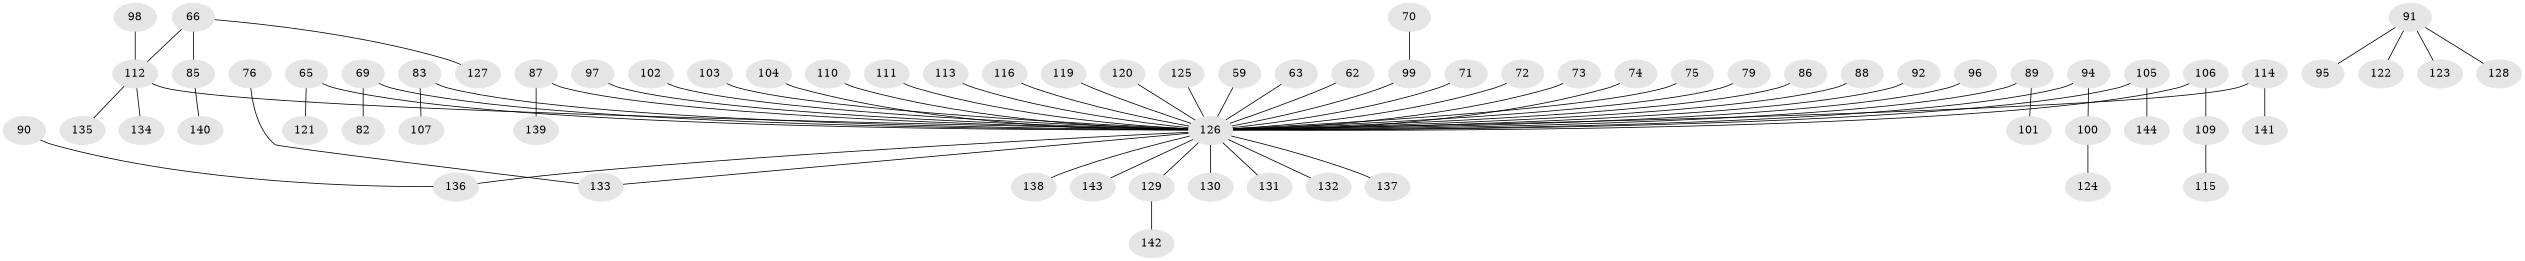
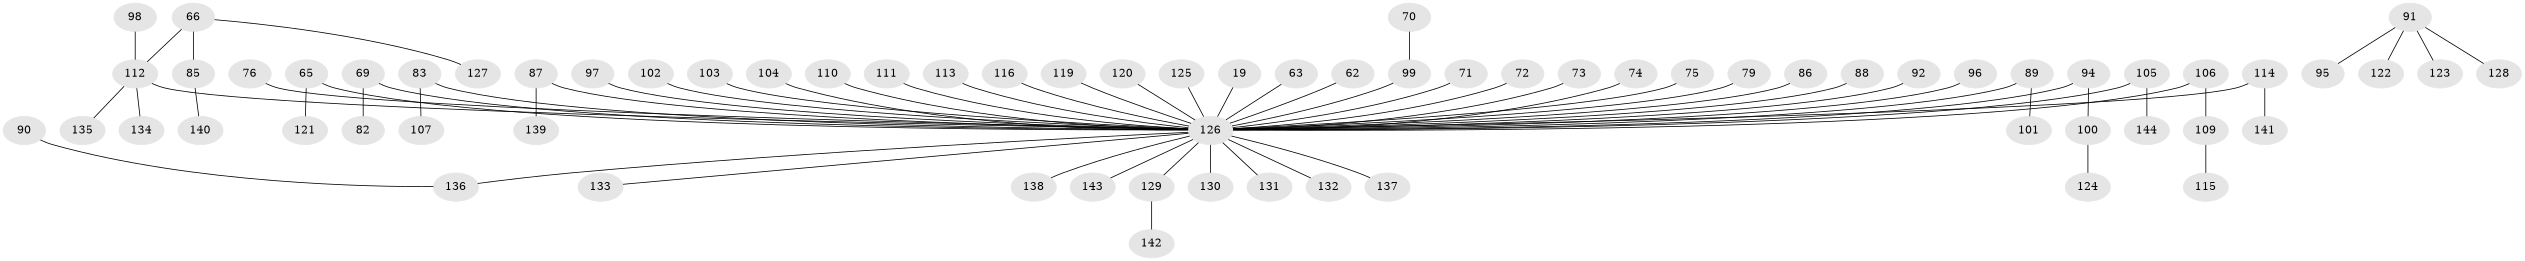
(1240, 74) -> (1240, 74)
(396, 161) -> (726, 116)
